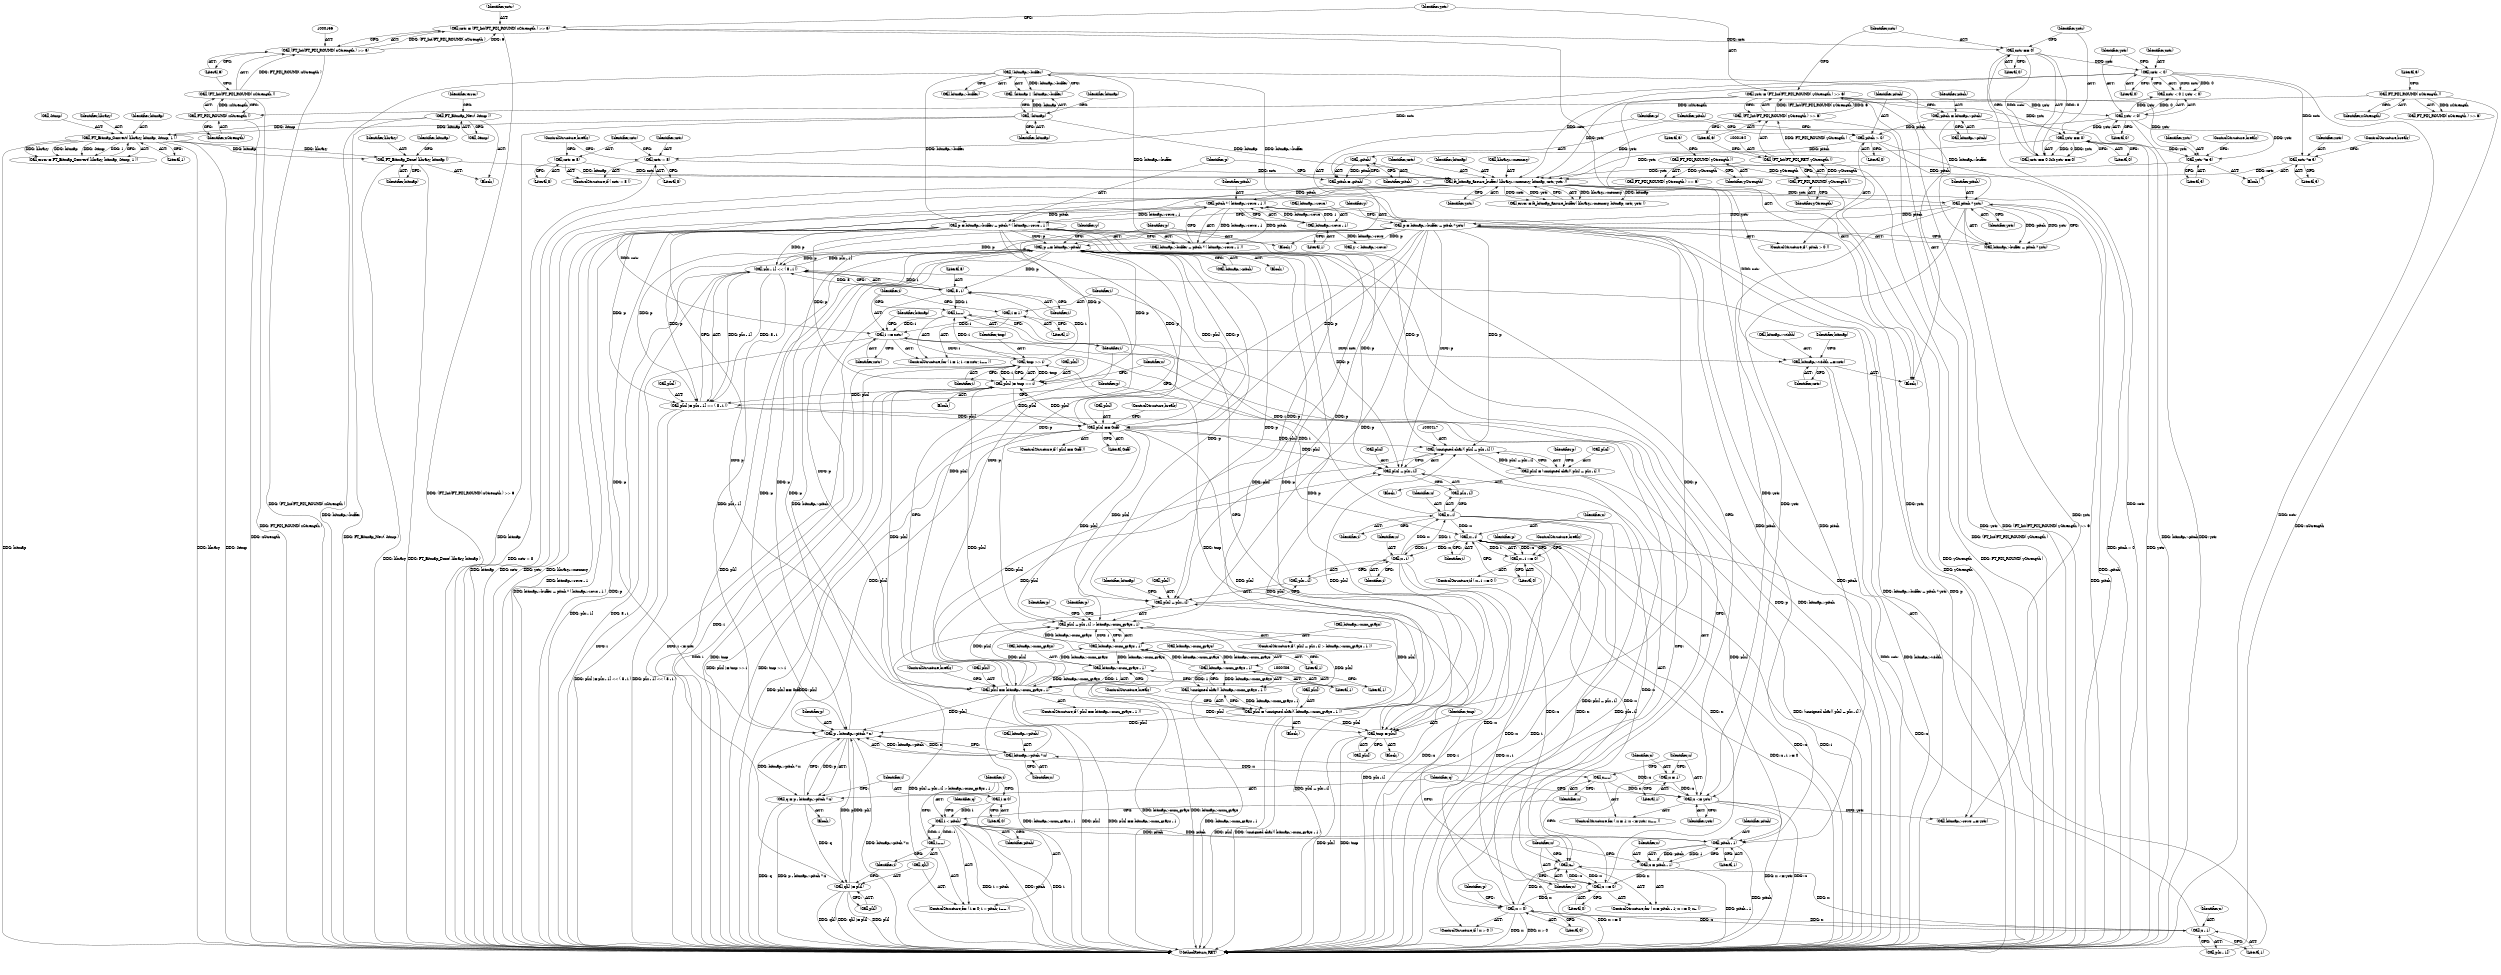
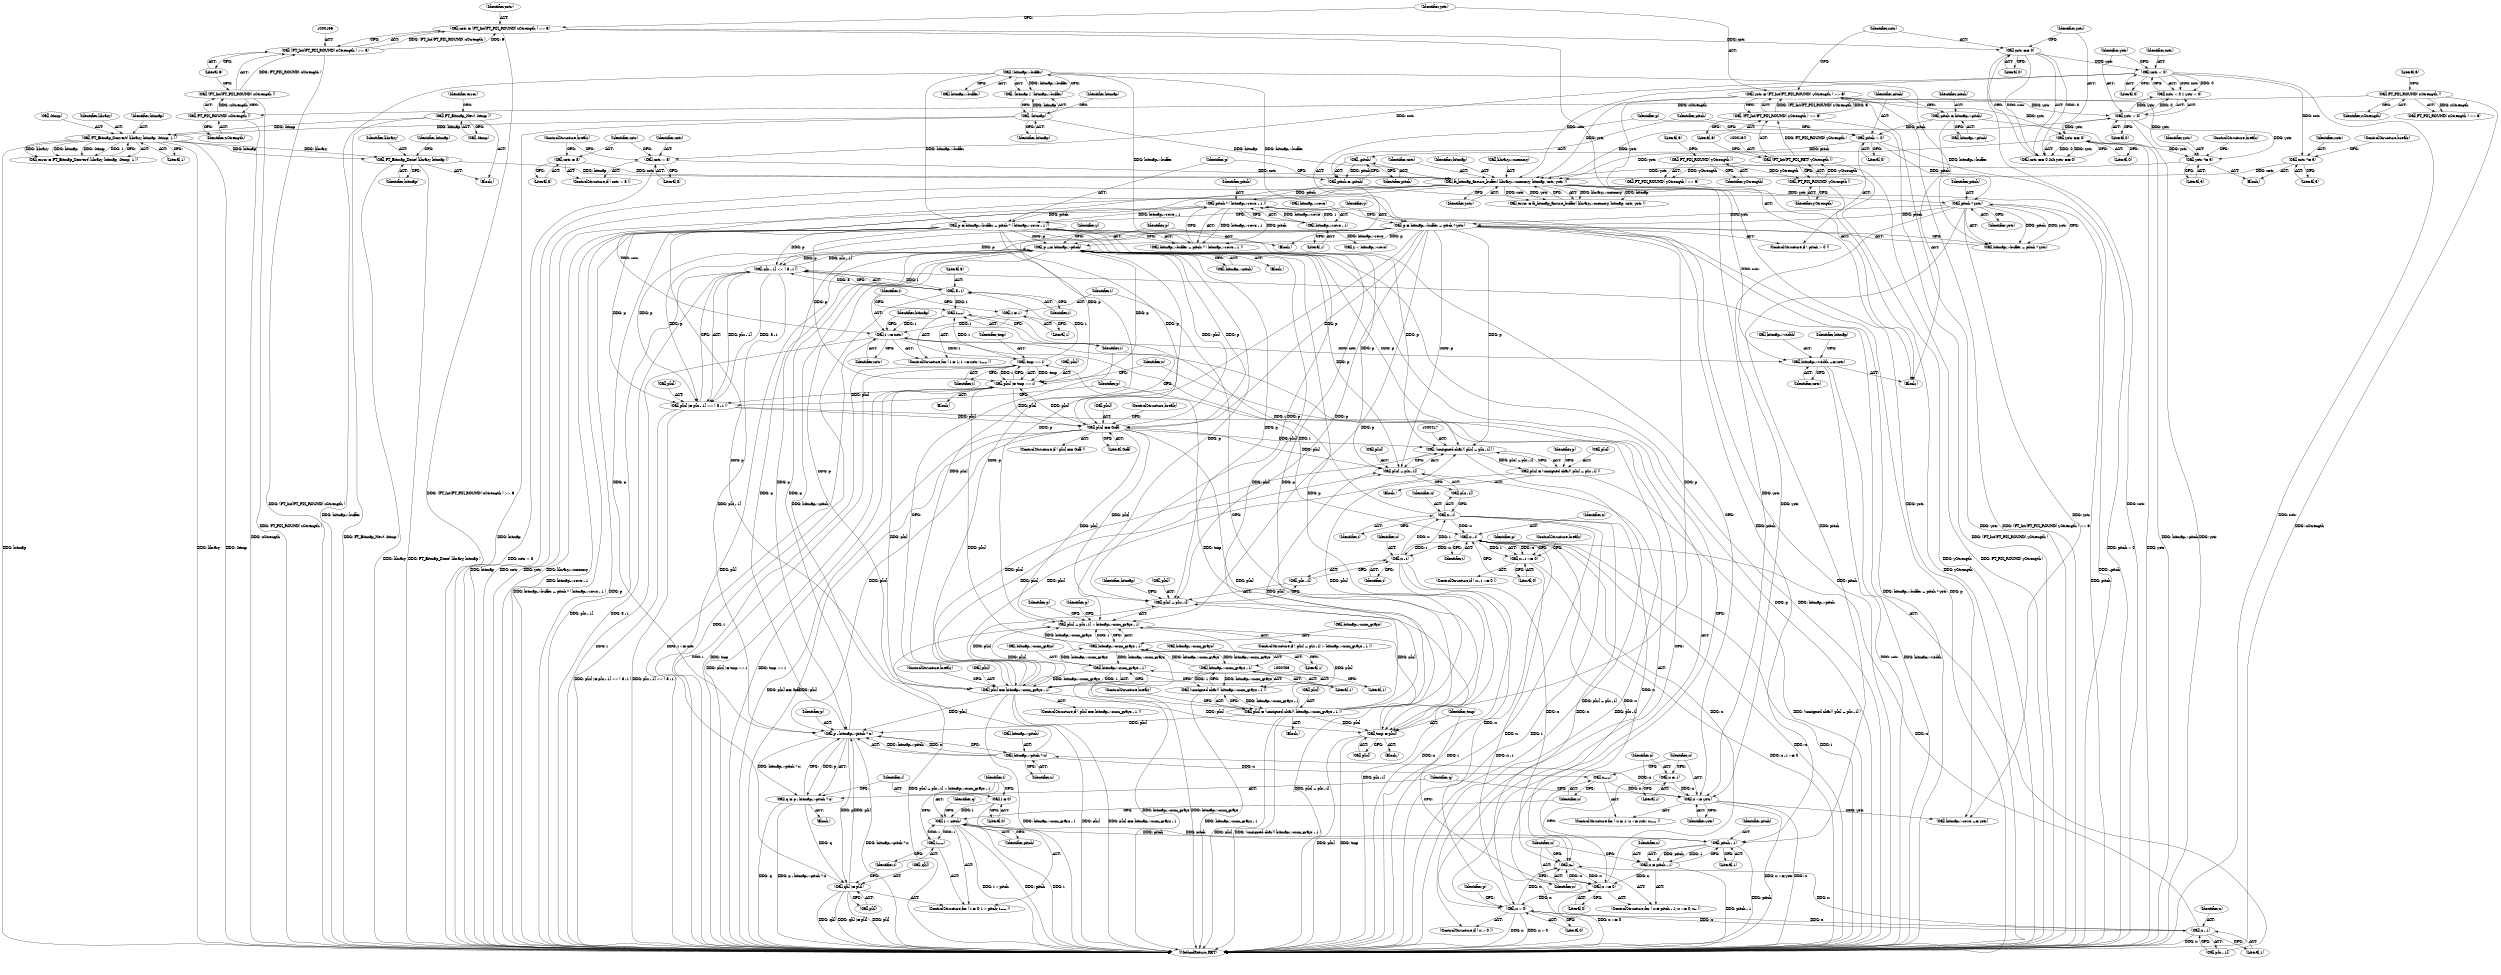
(2095, 124) -> (2070, 124)
(1010, 272) -> (1325, 266)
(1729, 644) -> (1169, 529)
(936, 890) -> (902, 898)
none -> (1712, 950)
